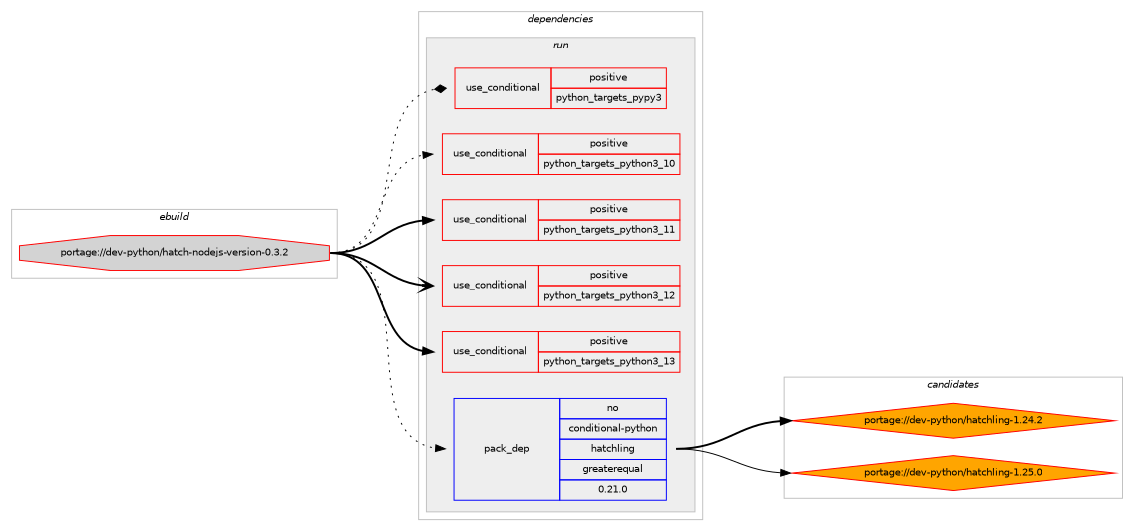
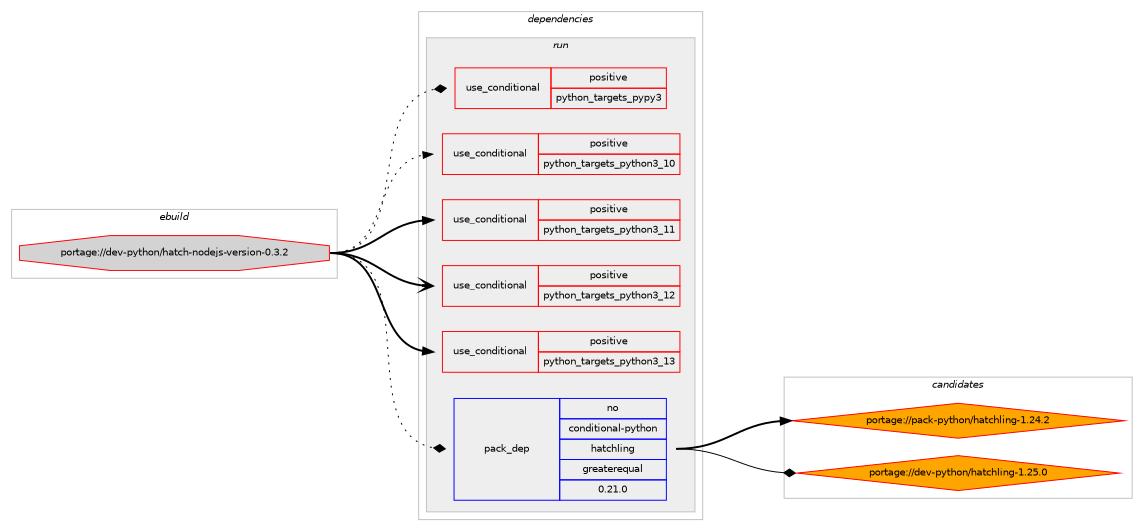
(388, 346) -> (388, 345)
(953, 421) -> (958, 421)
(729, 459) -> (730, 459)
